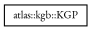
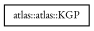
(46, 15) -> (47, 15)
